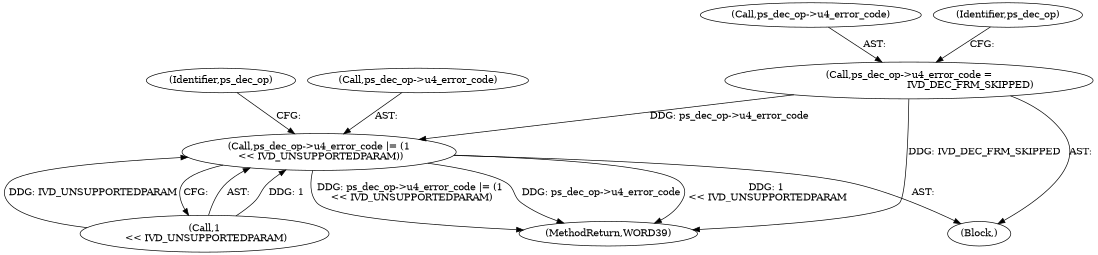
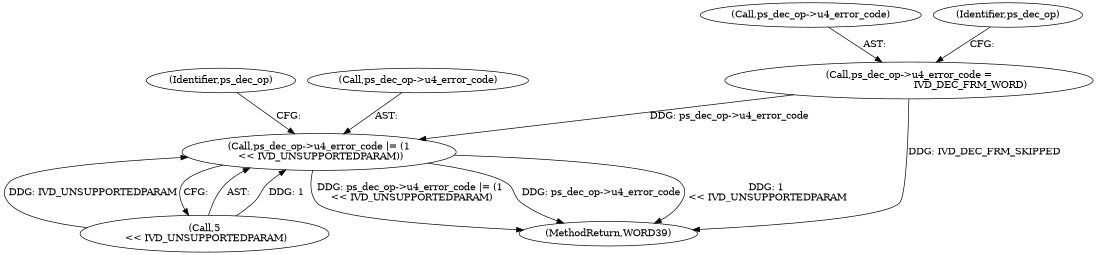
(909, 80) -> (909, 80)
(205, 234) -> (205, 234)
(979, 234) -> none
